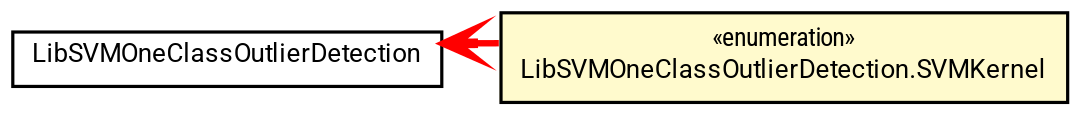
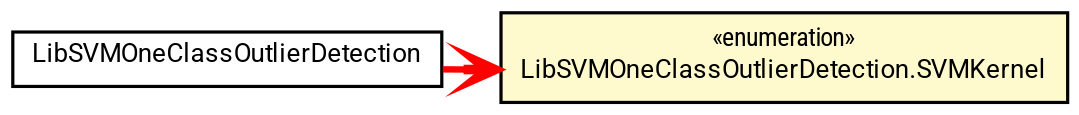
(487, 43) -> (455, 69)
